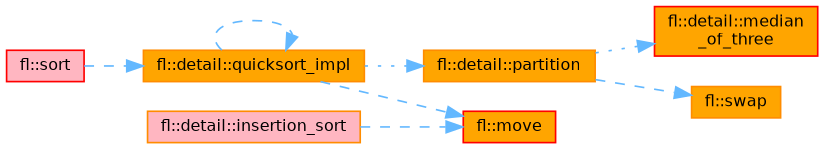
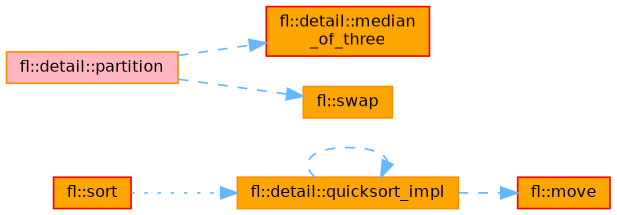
(617, 50) -> (214, 50)
(45, 66) -> (92, 193)
(105, 66) -> (176, 193)
(386, 66) -> none
(509, 66) -> (92, 68)
(254, 127) -> none
